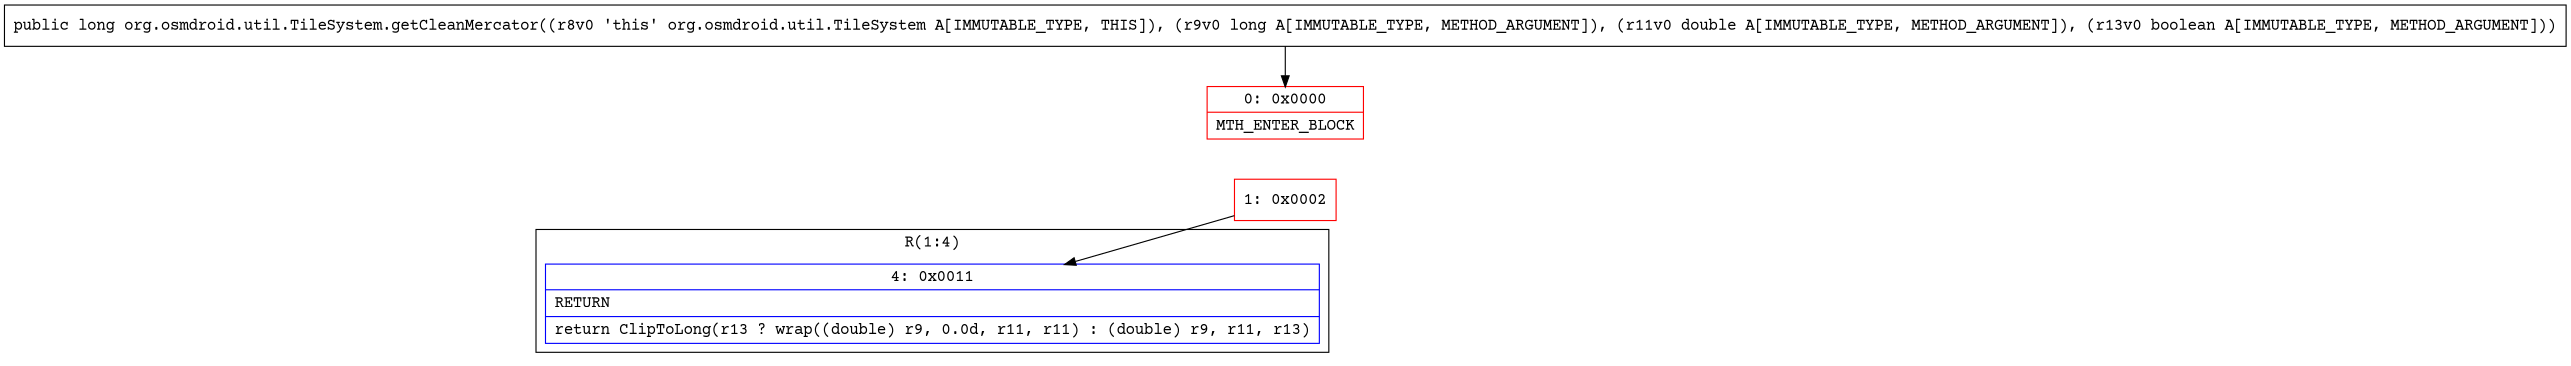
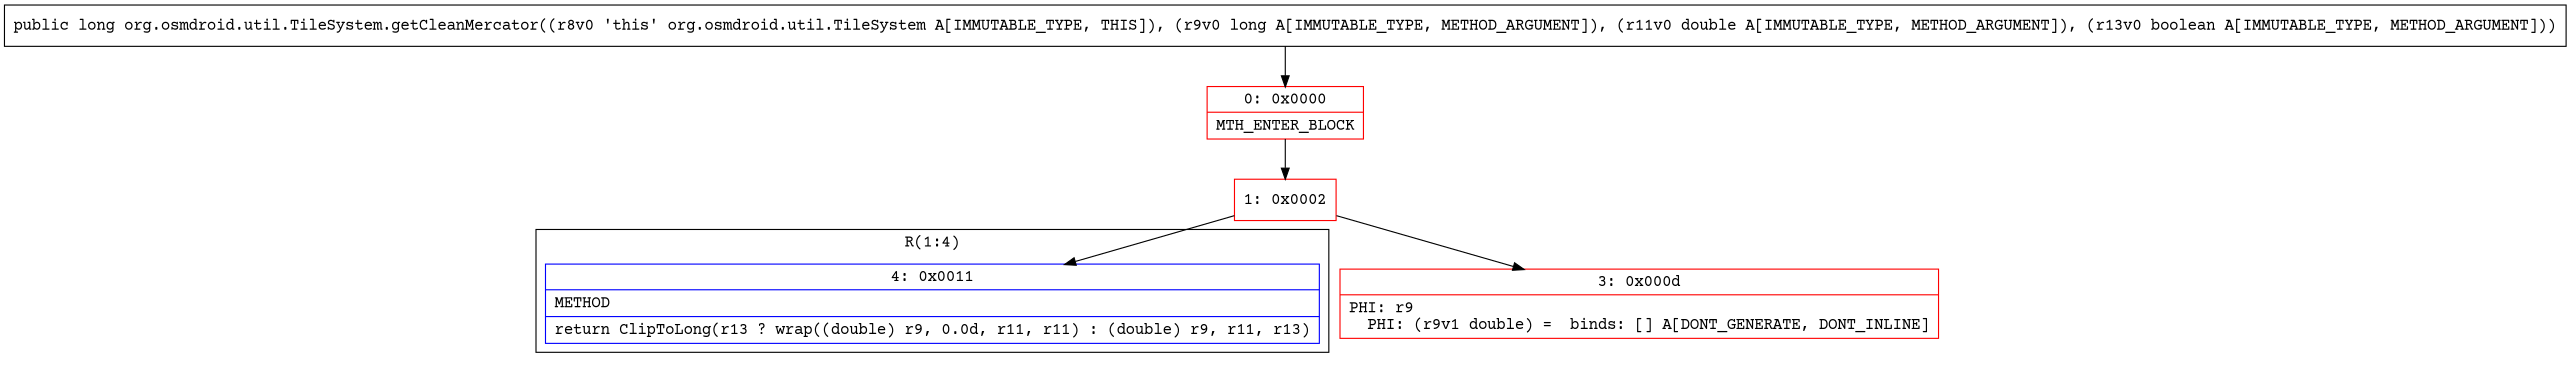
none -> (1285, 153)
(582, 303) -> (582, 303)
none -> (1639, 304)
